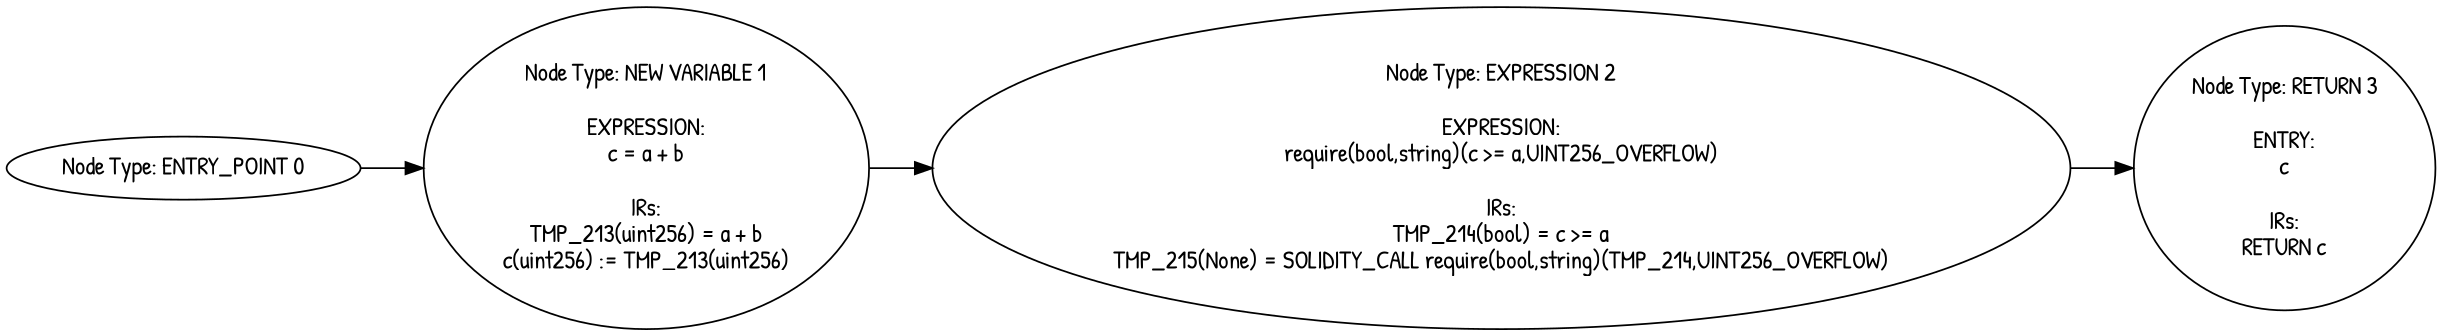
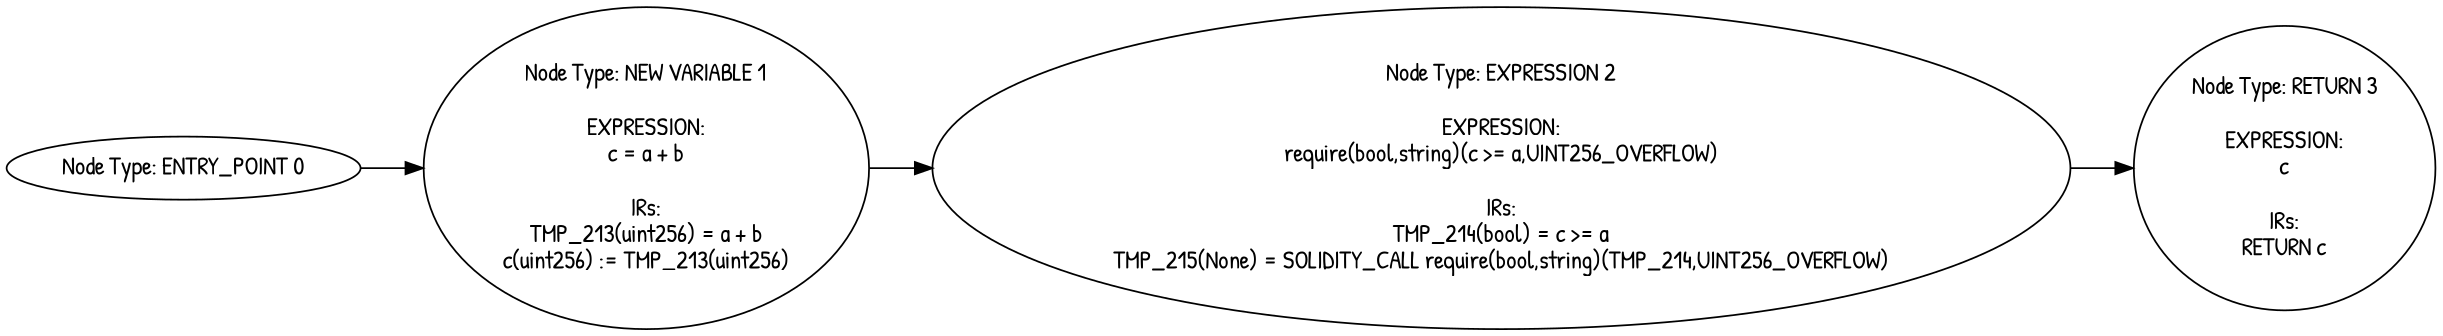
(2285, 168) -> (2285, 168)
